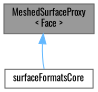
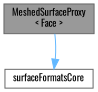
(43, 56) -> (56, 46)
